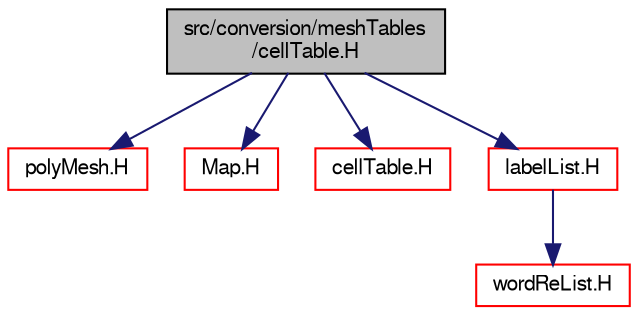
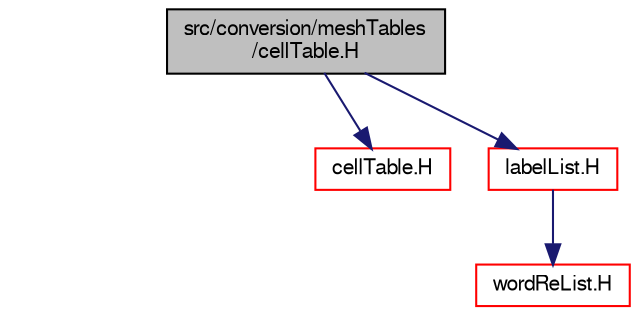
(78, 169) -> none
(231, 169) -> none
